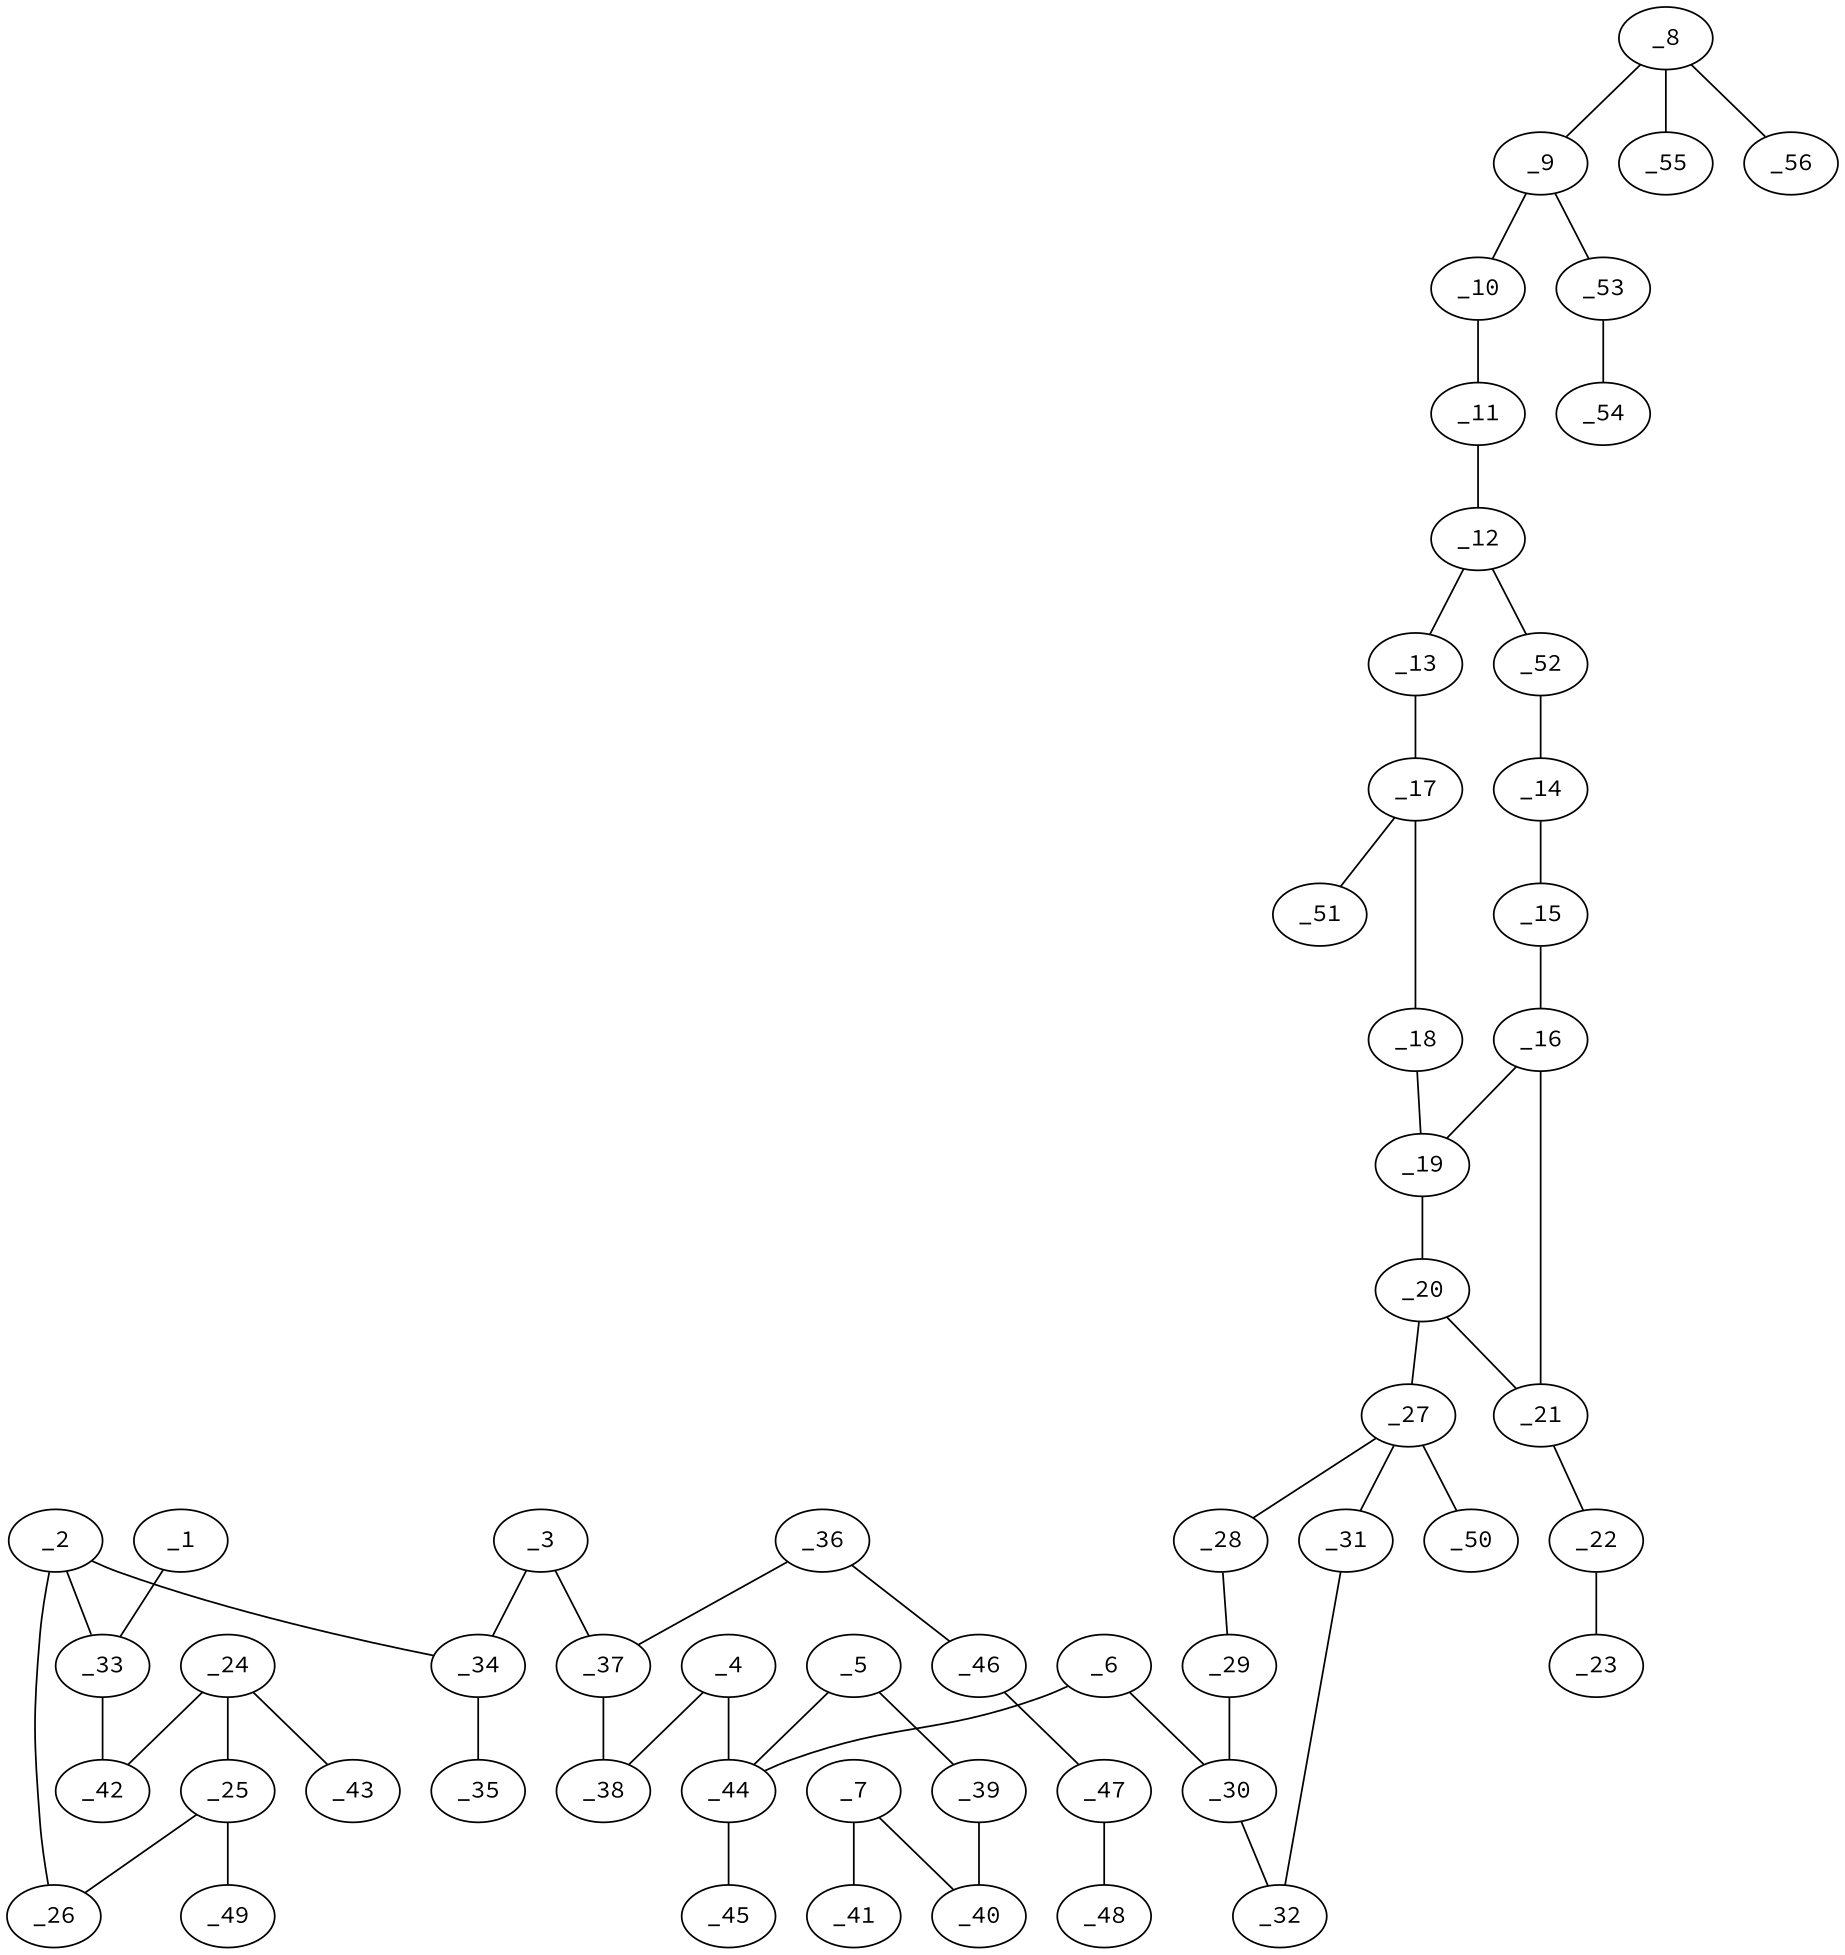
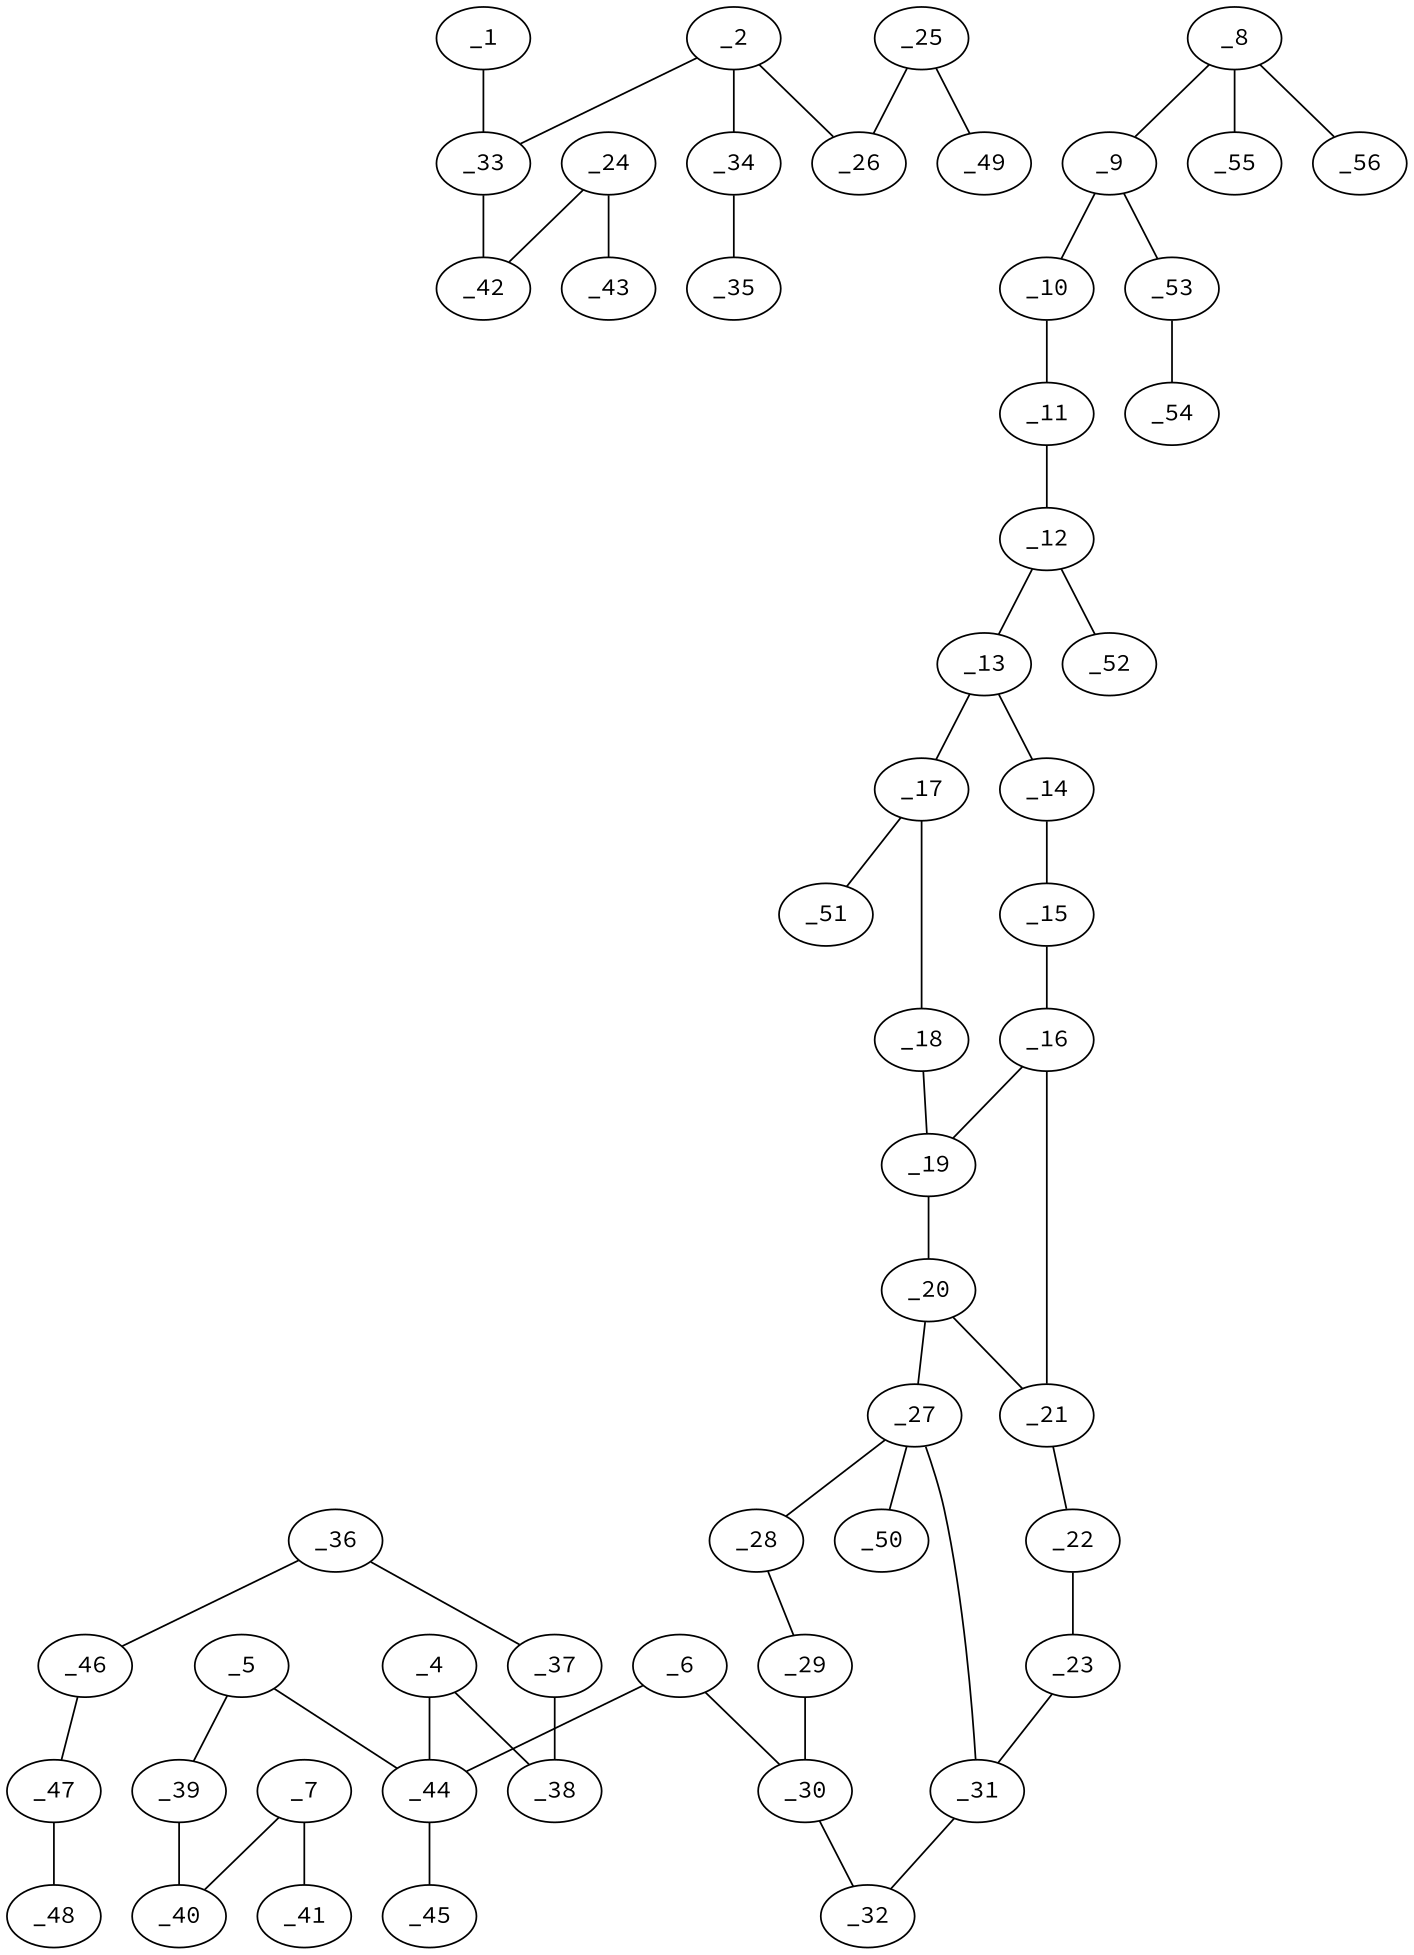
(1541, 727) -> (1016, 727)
(541, 1541) -> none
none -> (1025, 1728)
(228, 1729) -> none
